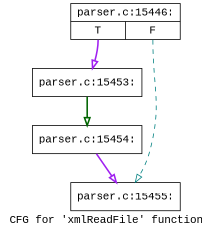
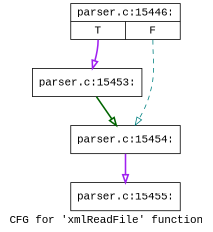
(156, 109) -> (153, 80)
